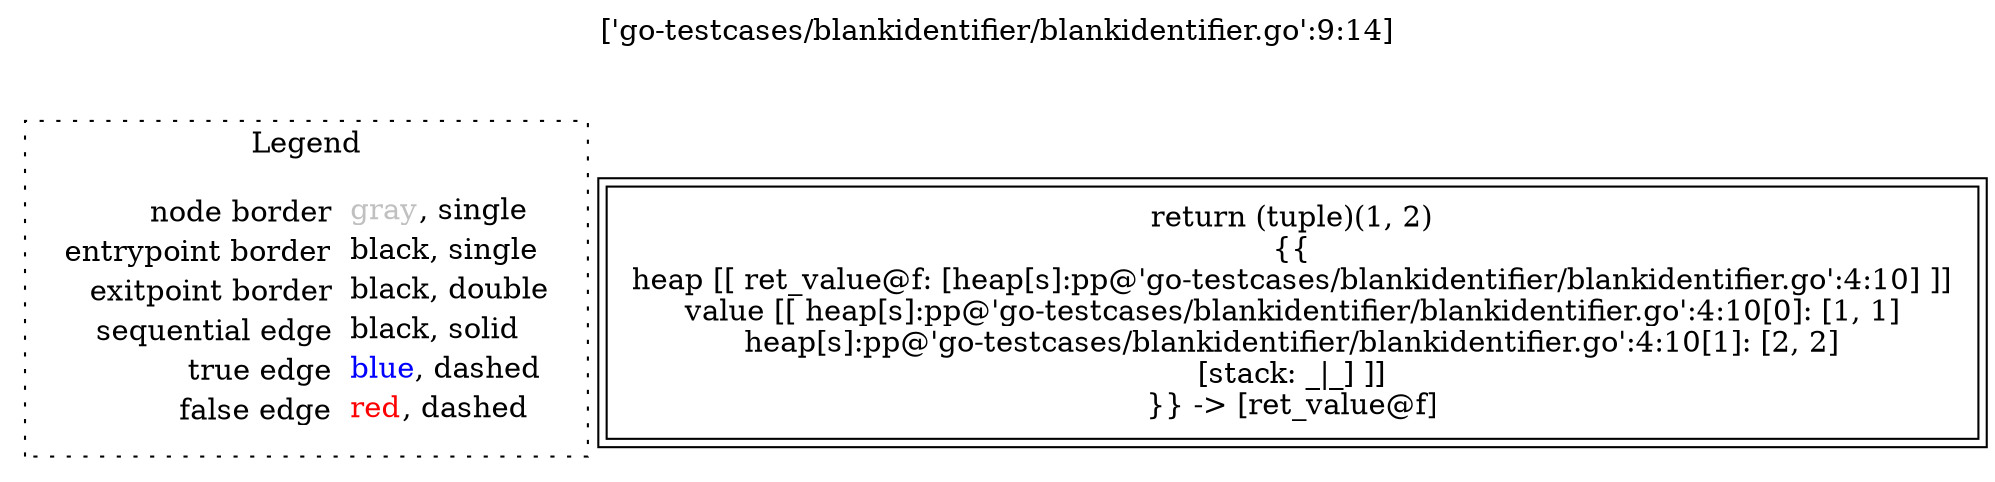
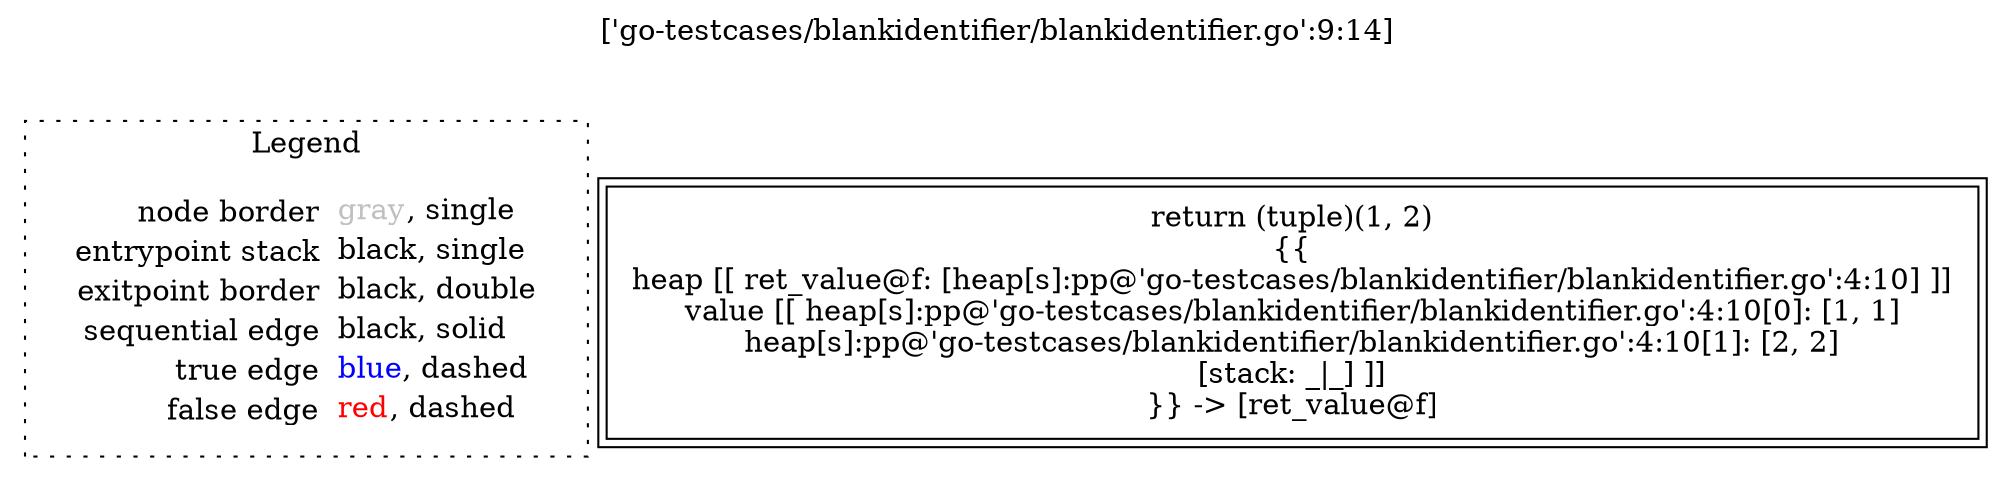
(203, 252) -> (202, 252)
